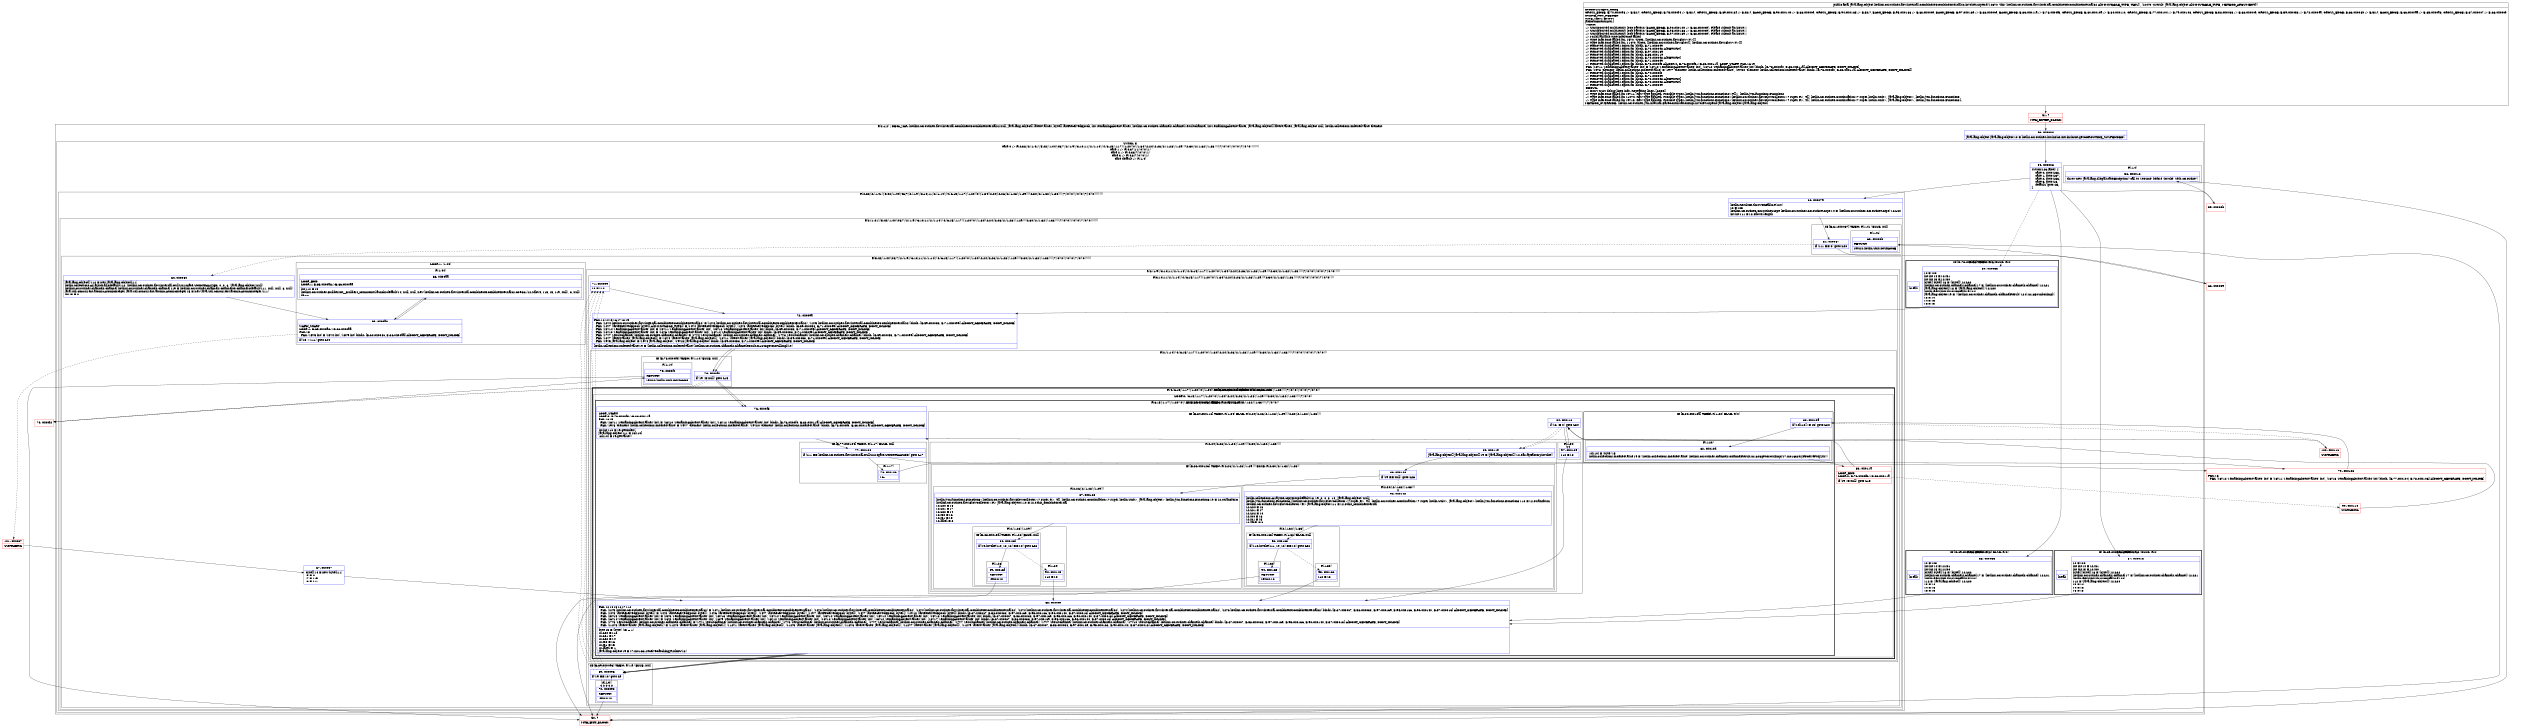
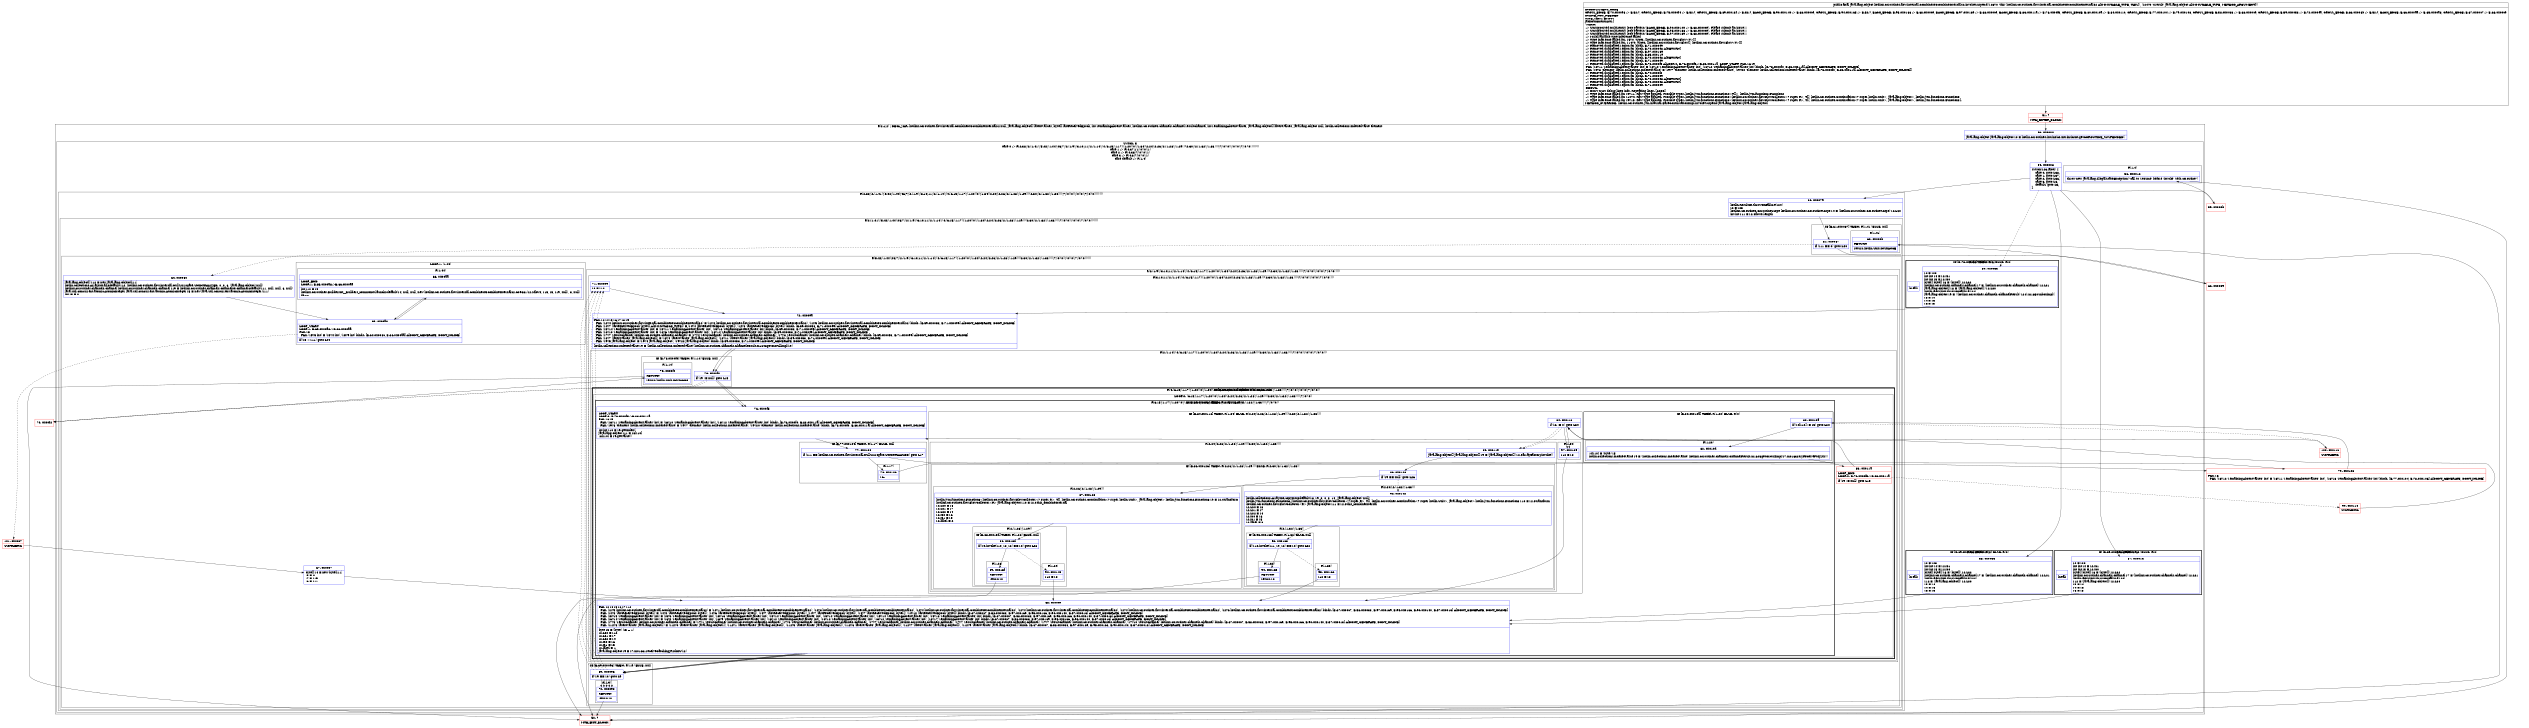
(309, 326) -> (309, 326)
